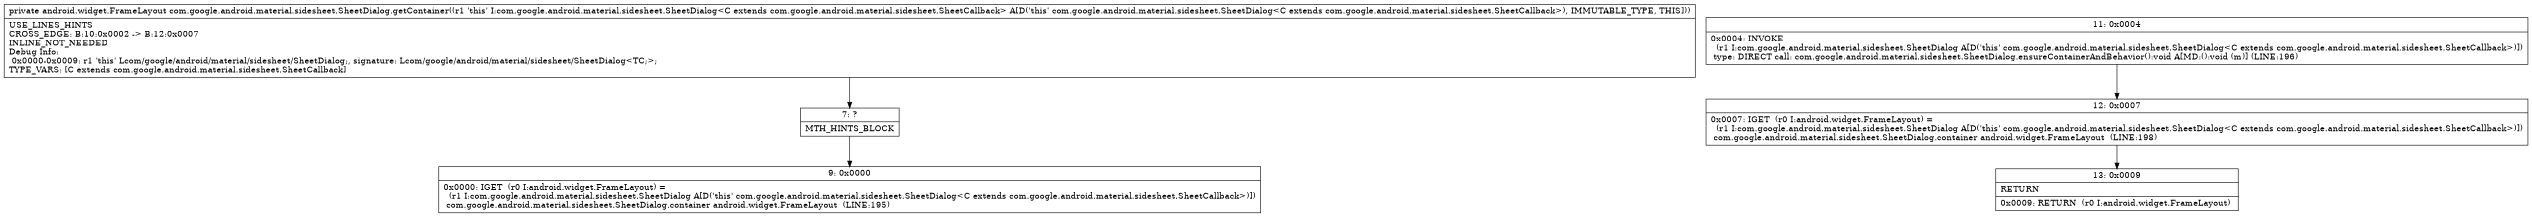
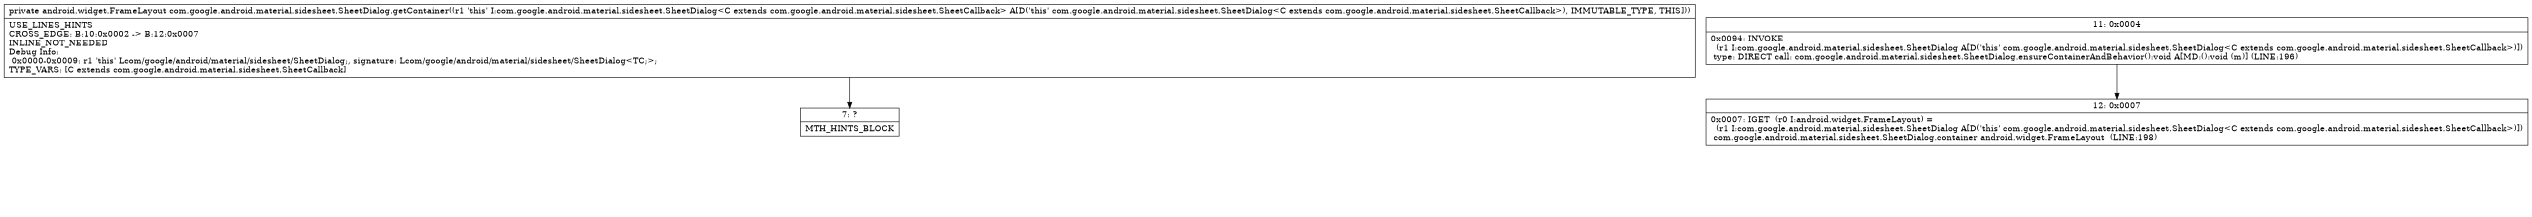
(1750, 39) -> (1750, 39)
(850, 190) -> none
(2117, 190) -> none
